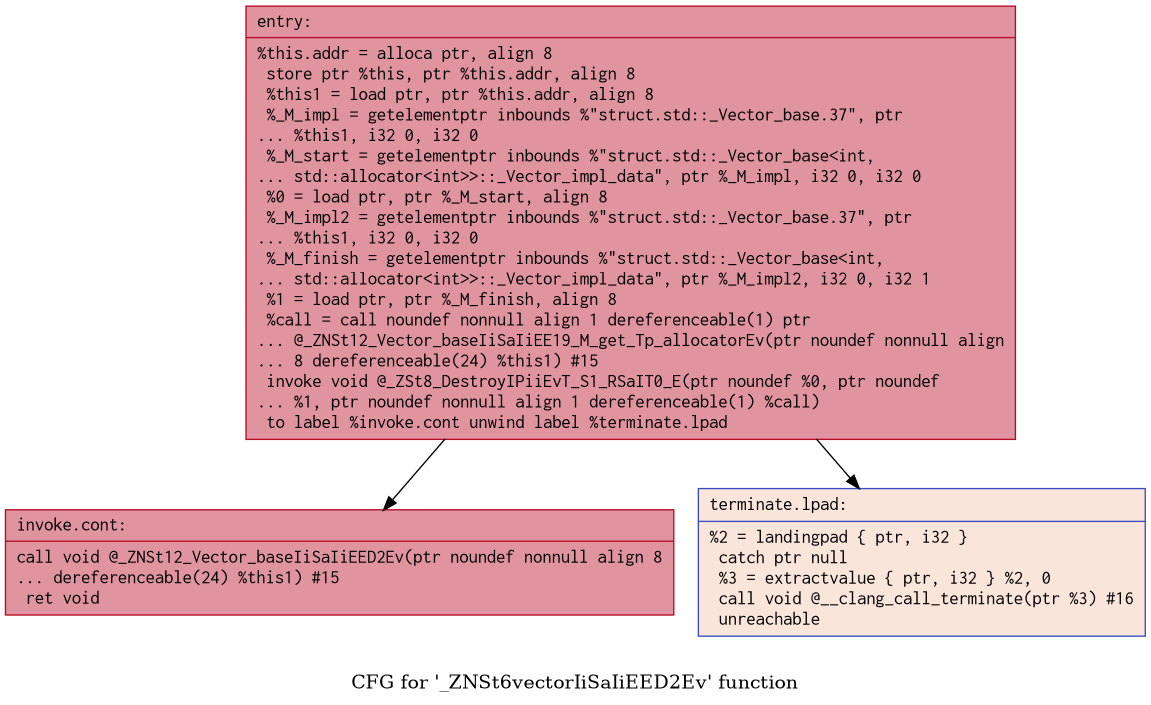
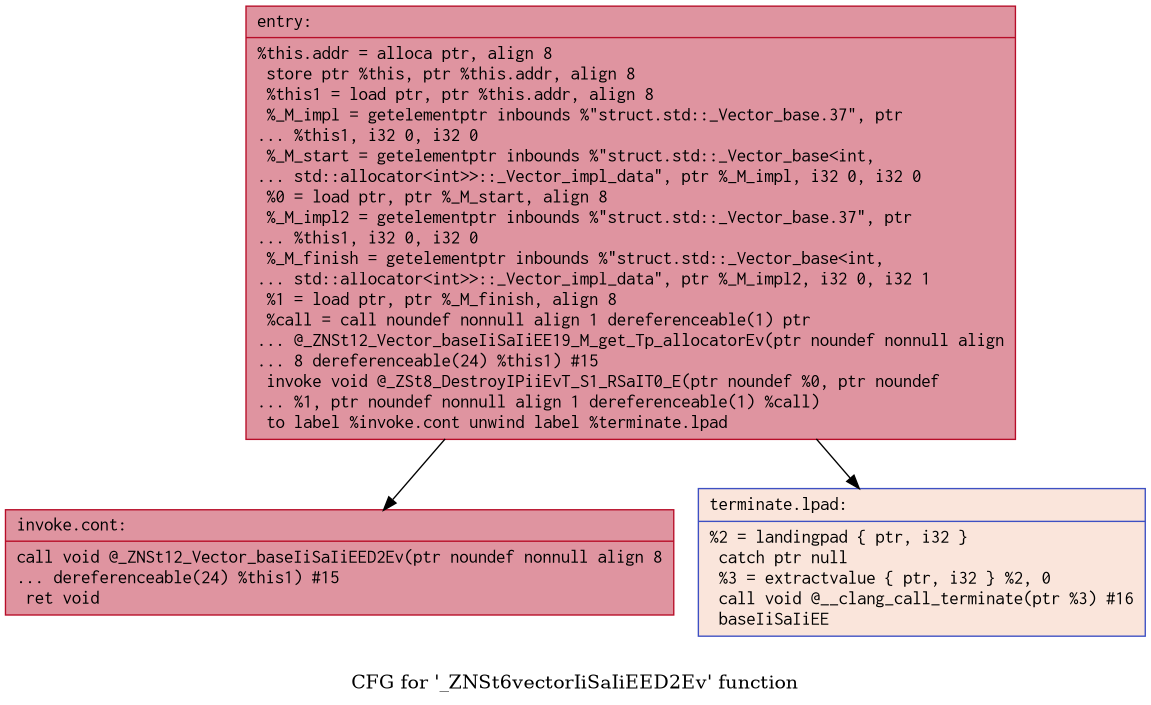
(765, 619) -> (769, 619)
